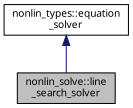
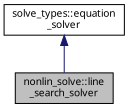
(66, 20) -> (64, 20)
